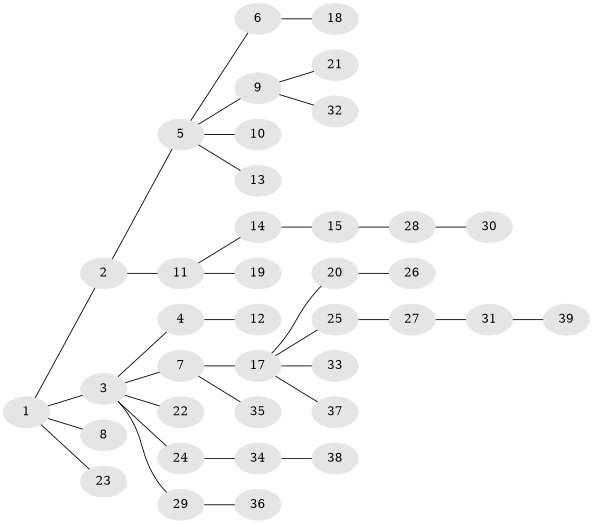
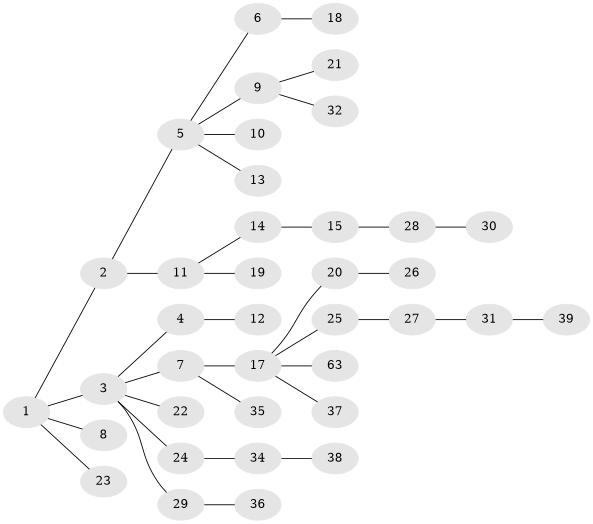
(335, 366) -> (335, 366)
